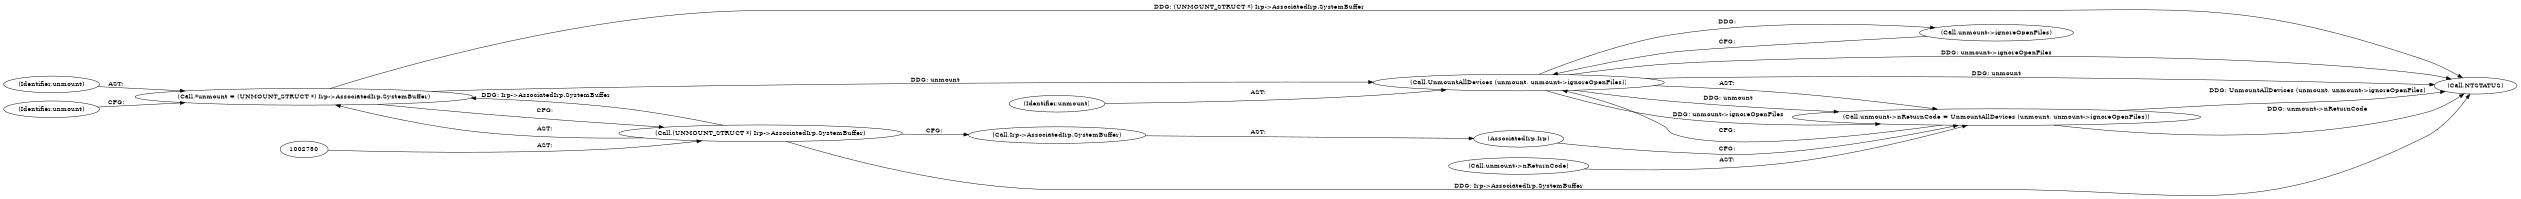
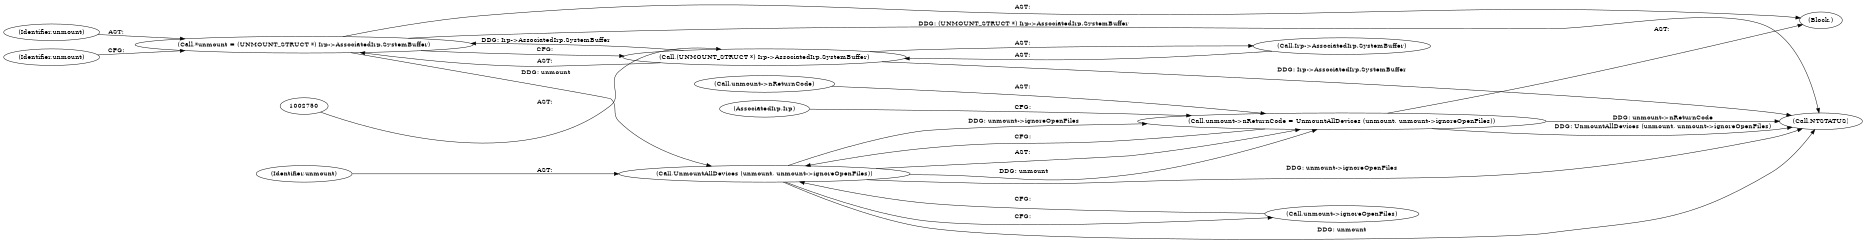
none -> (1821, 20)
(1728, 22) -> (1024, 216)
(935, 131) -> (1024, 43)
(1307, 137) -> (1091, 59)
